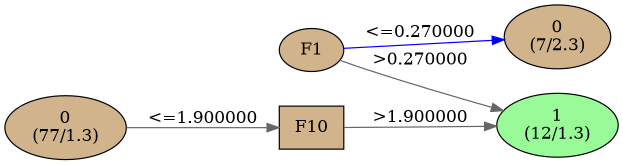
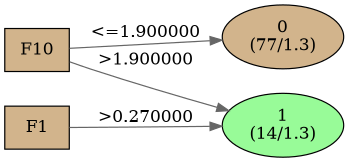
(557, 37) -> none
(312, 50) -> (37, 128)
(557, 125) -> (283, 125)
(197, 128) -> (140, 45)
